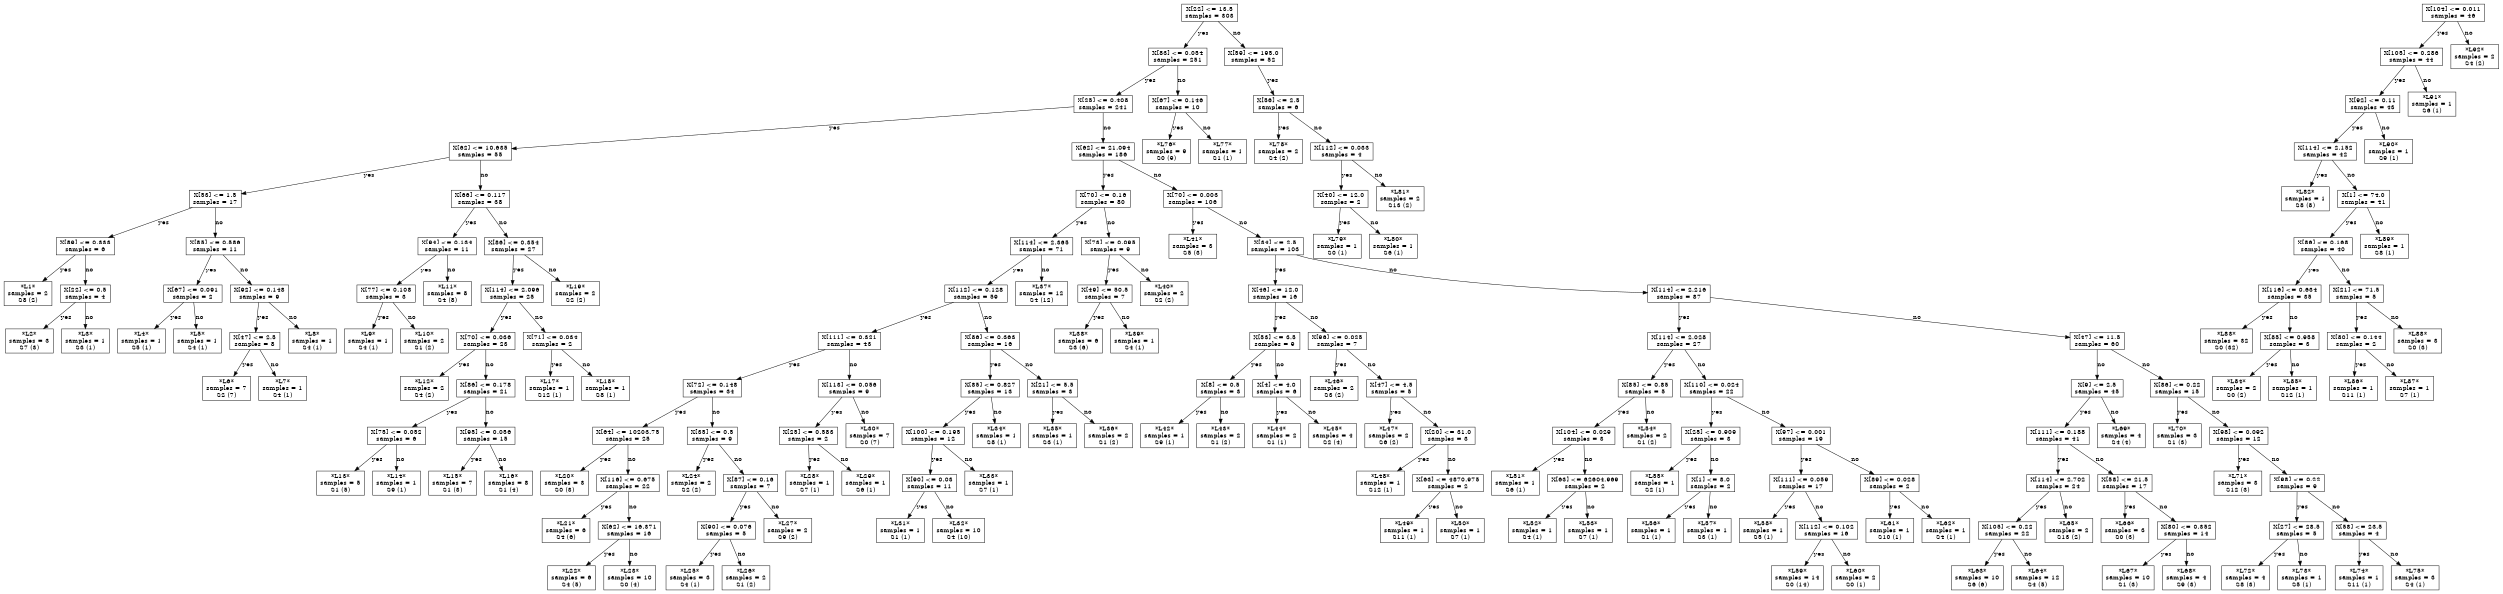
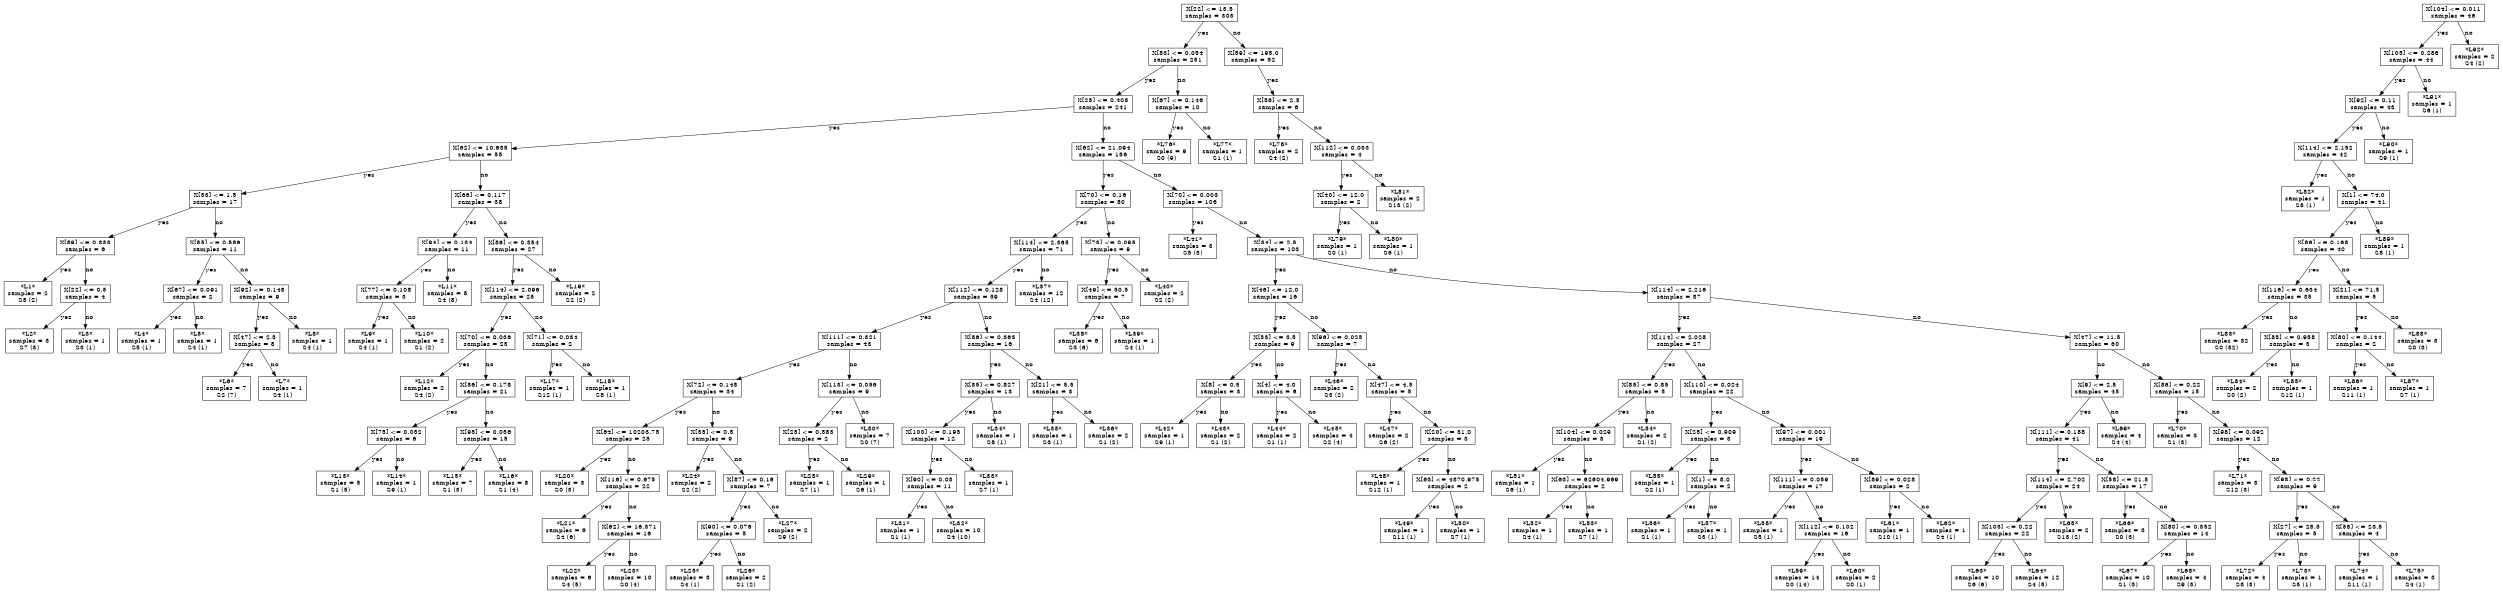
(2305, 199) -> (2305, 199)
